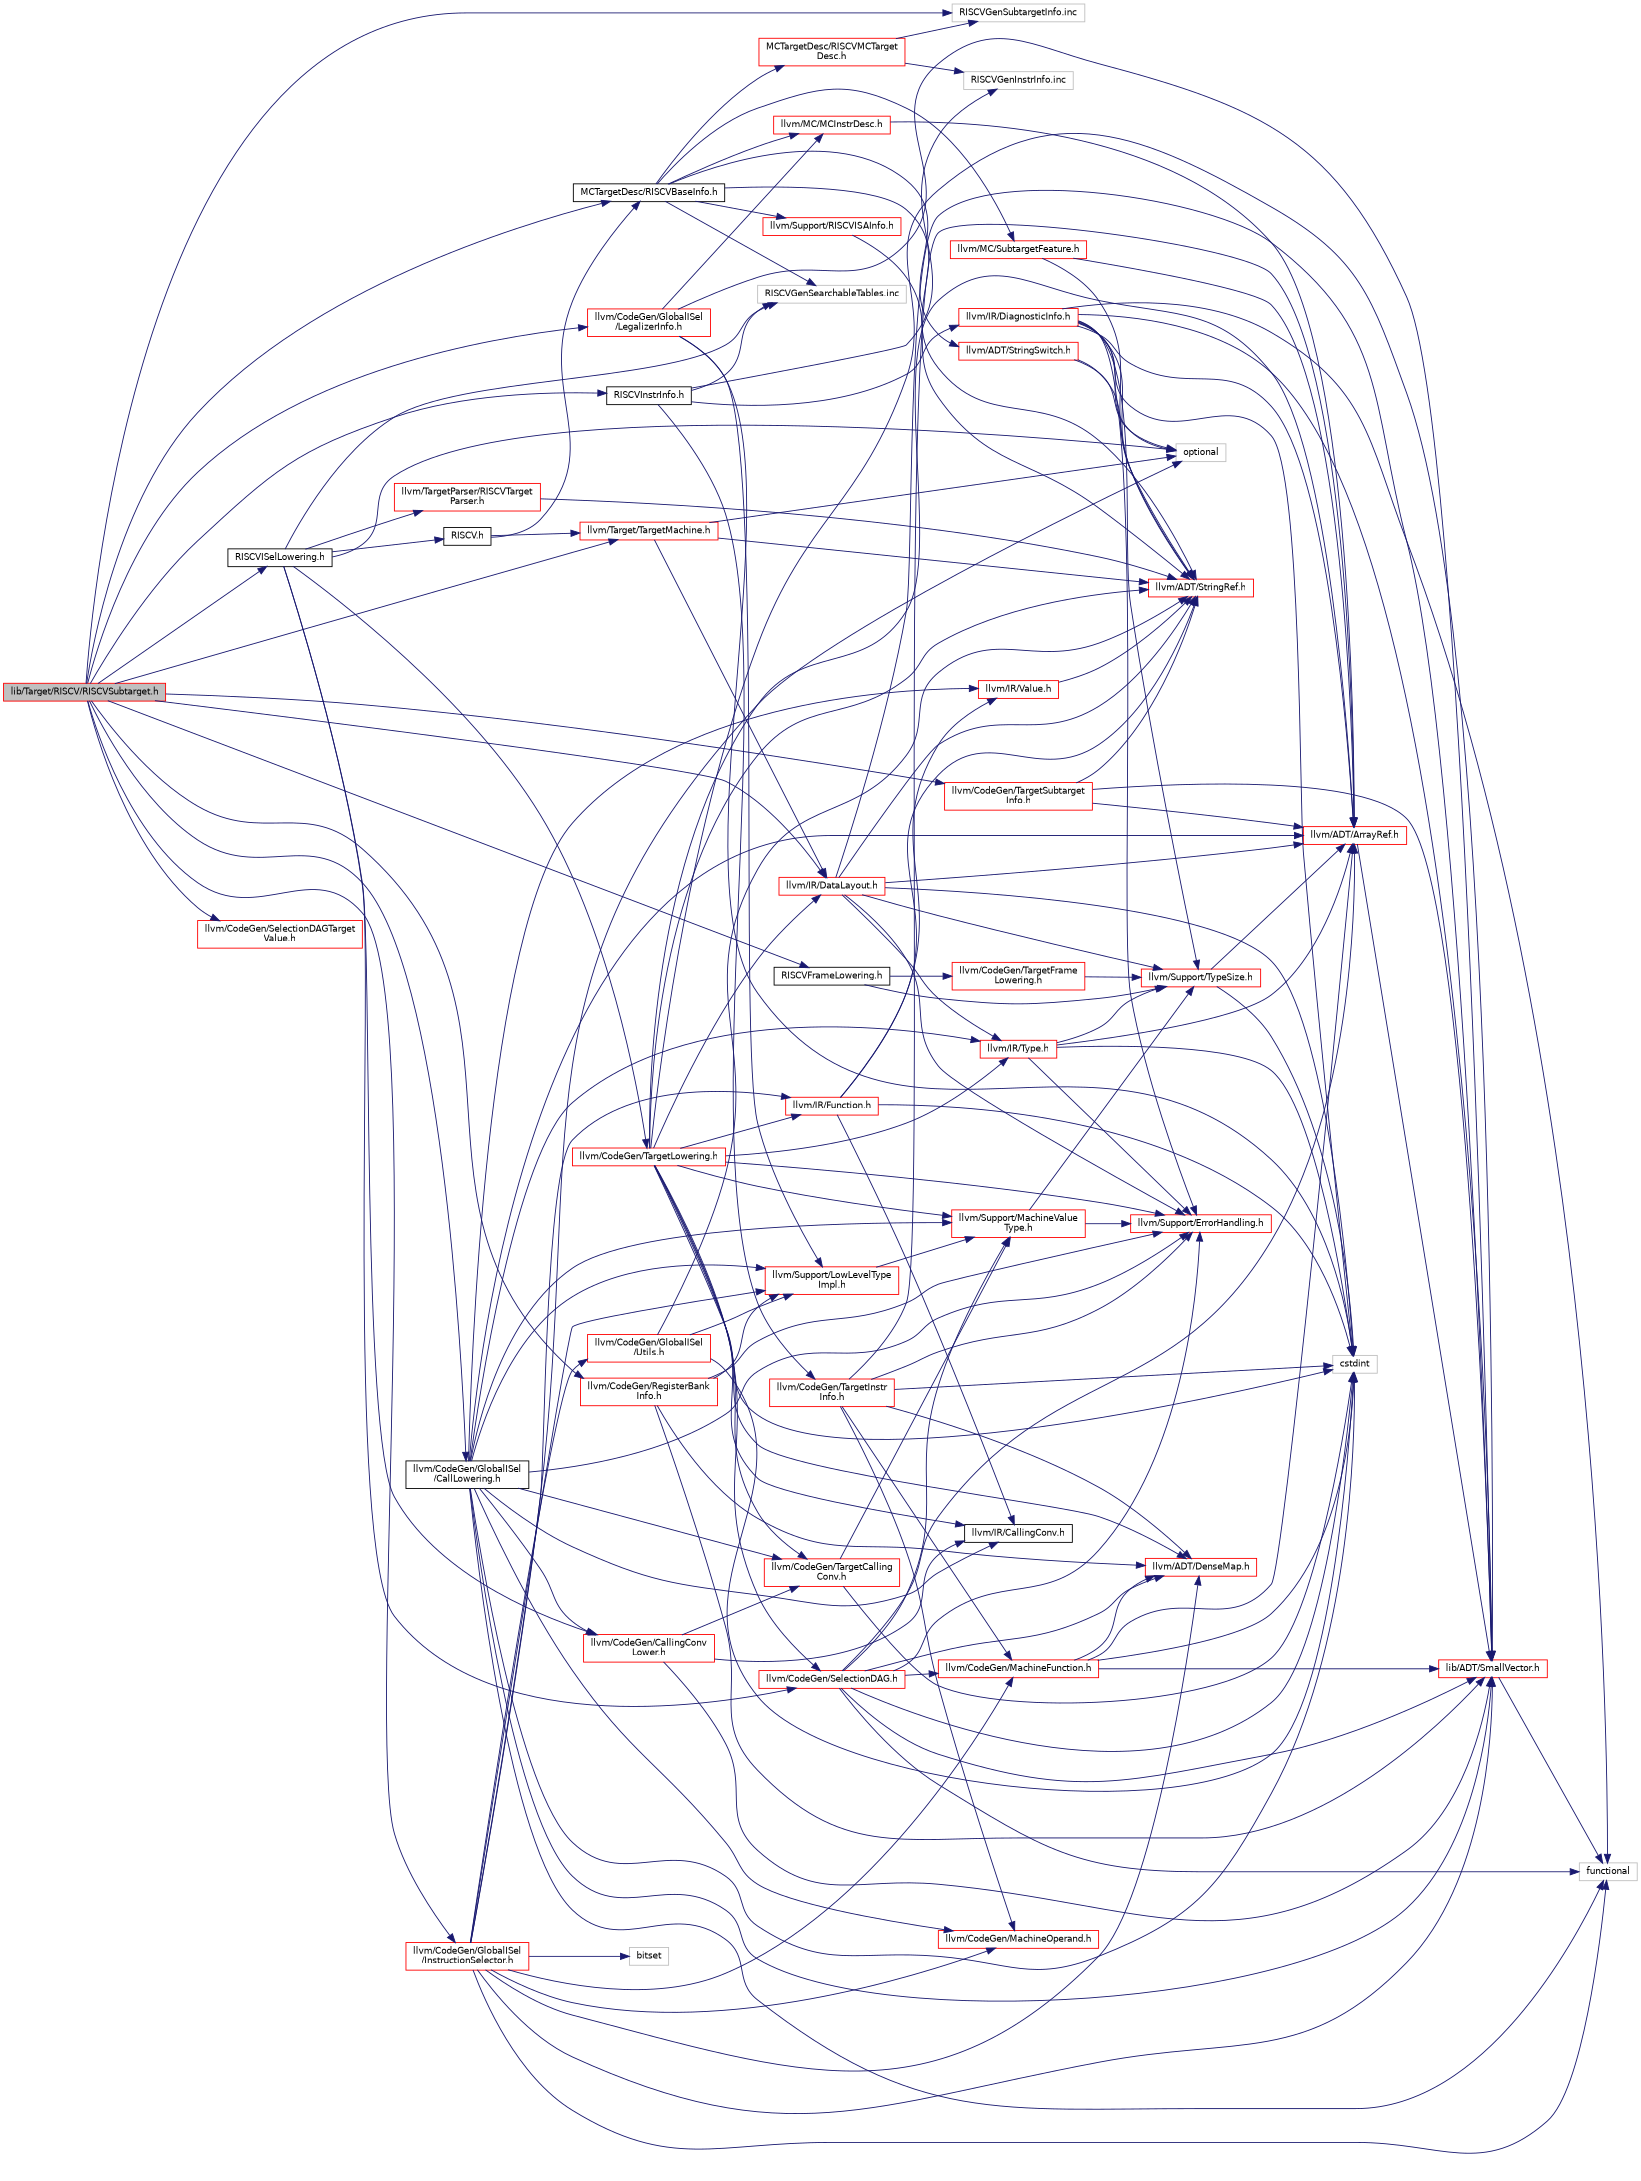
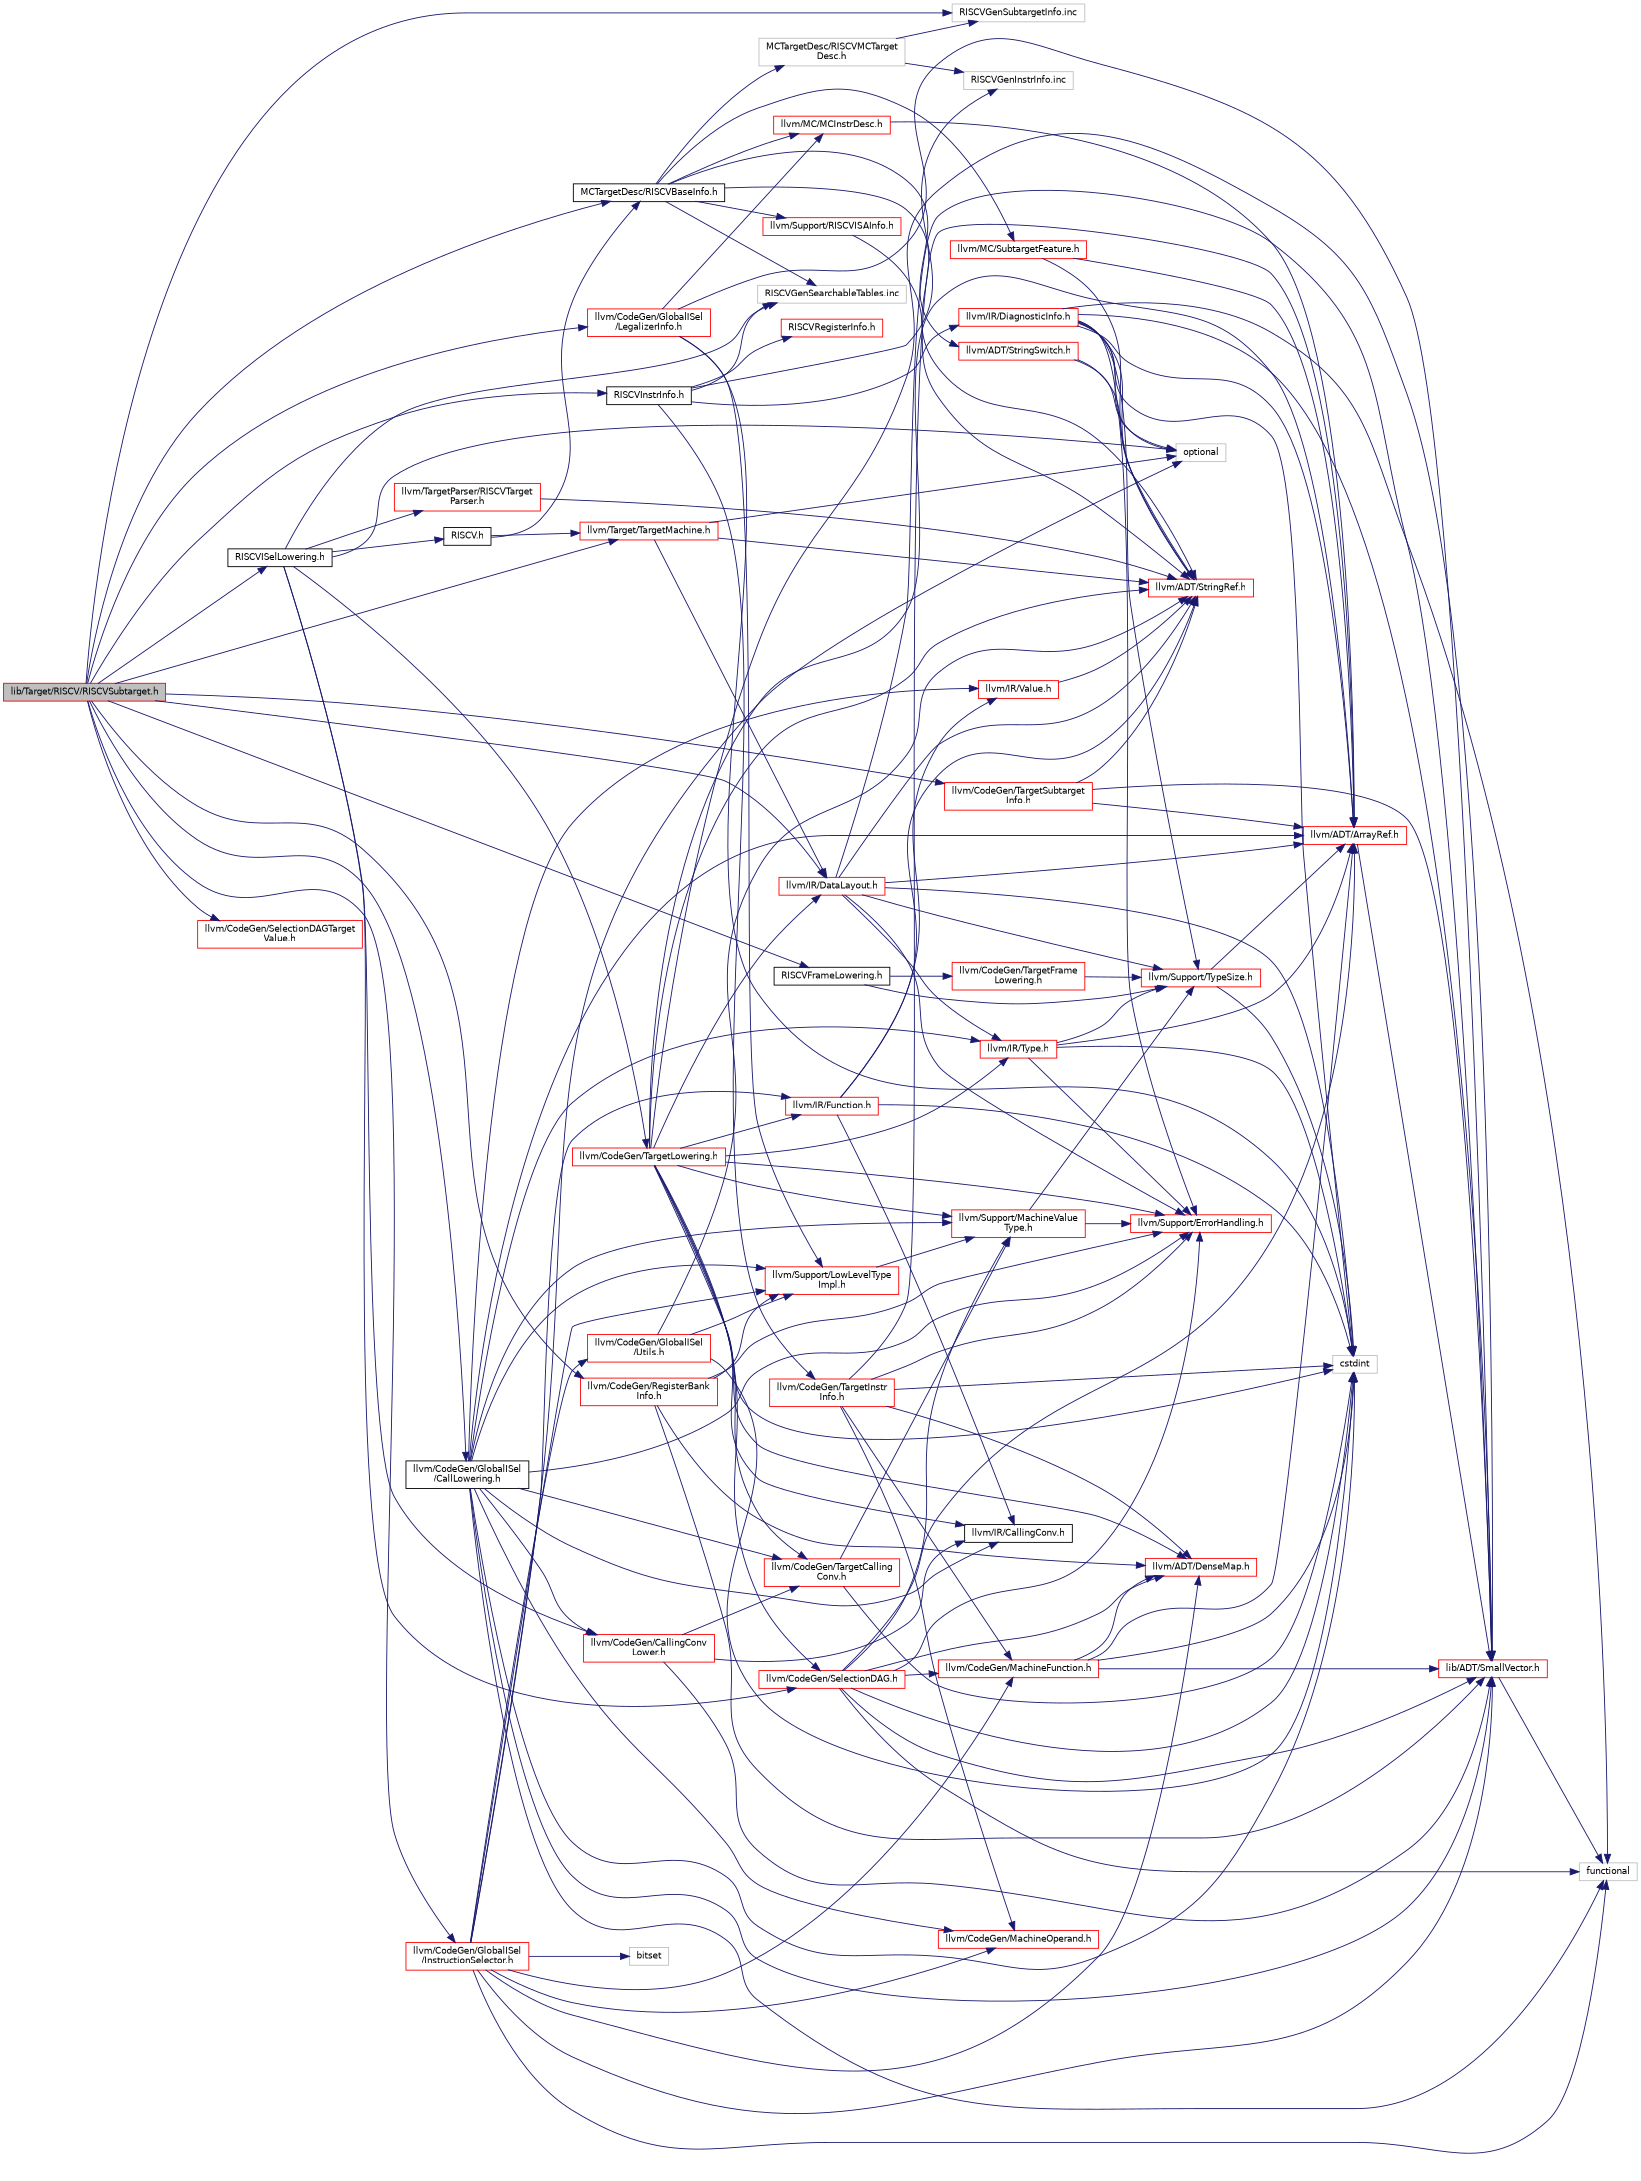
(832, 52) -> (832, 52)
none -> (832, 328)
